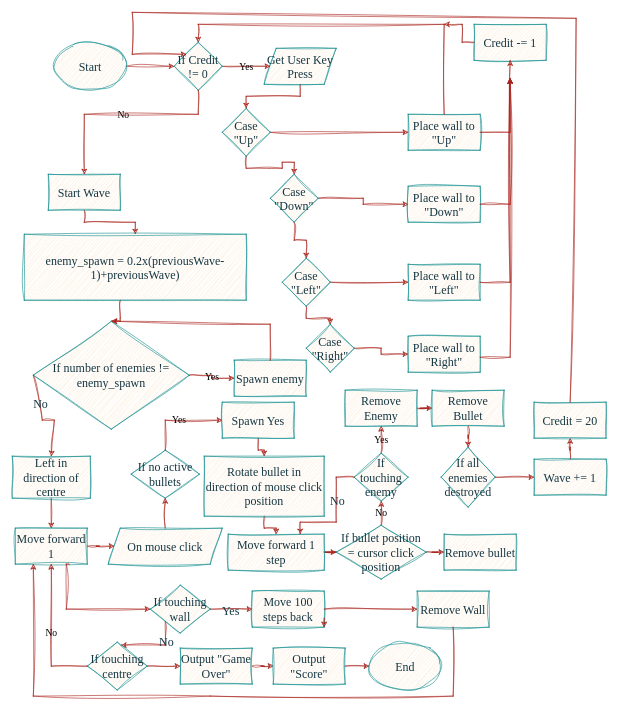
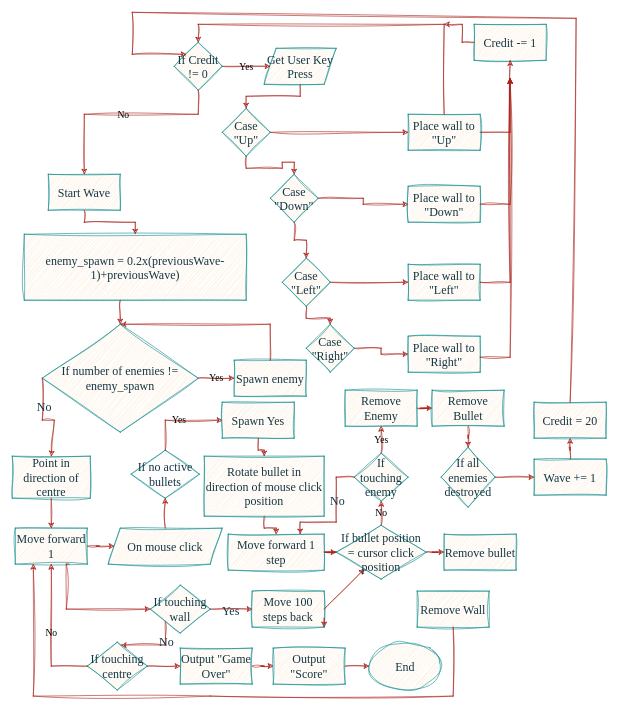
(90, 66) -> none
(149, 66) -> none
(111, 375) -> (120, 378)
(51, 477) -> (51, 477)
(369, 609) -> (343, 591)
